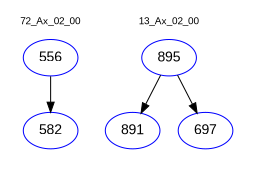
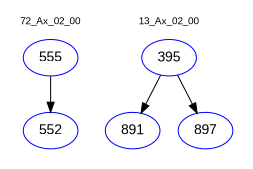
(51, 58) -> (51, 58)
(169, 58) -> (169, 58)
(51, 131) -> (51, 131)
(206, 131) -> (206, 131)
